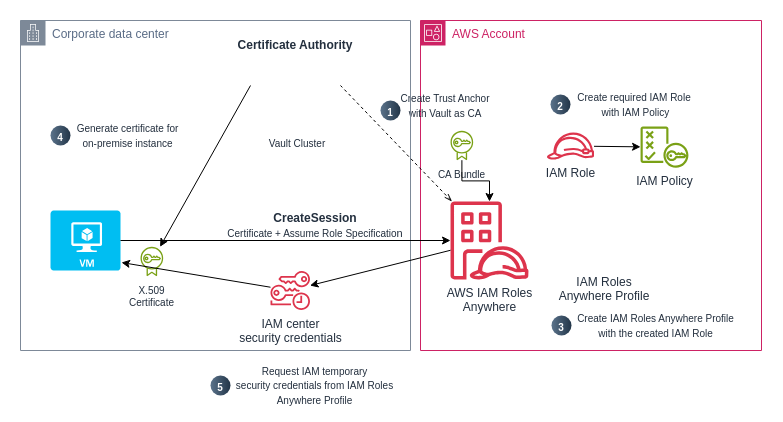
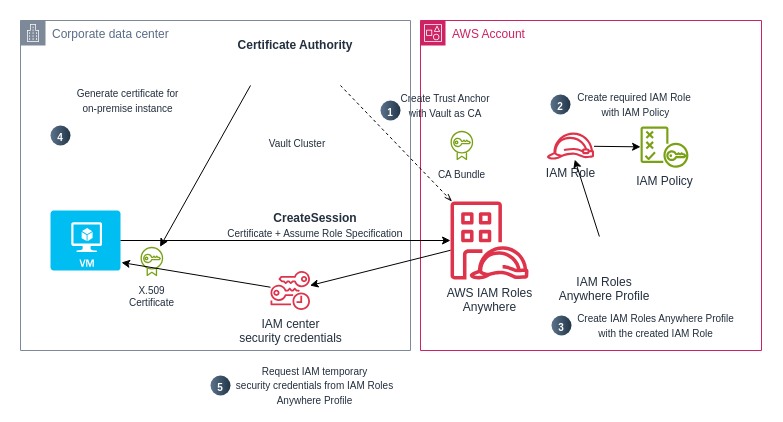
(128, 136) -> (128, 101)
(472, 181) -> none
none -> (588, 201)
